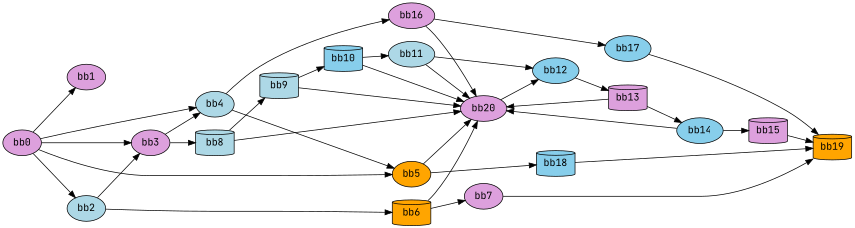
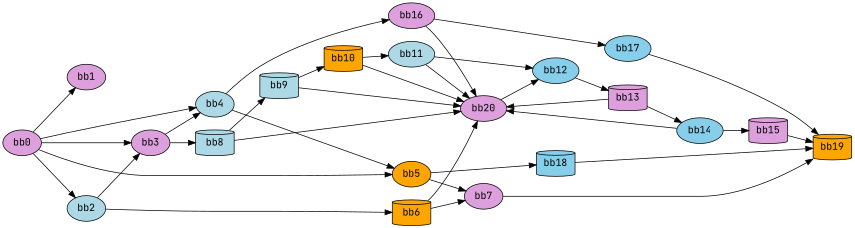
(343, 59) -> (343, 59)
(444, 144) -> (447, 185)
